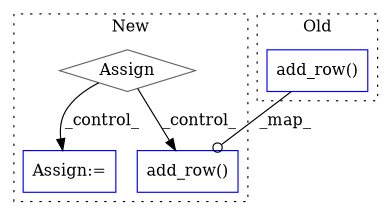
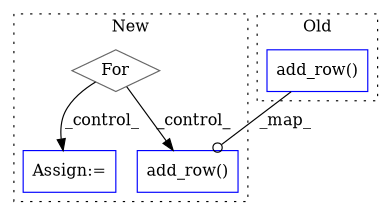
(127, 71) -> (116, 71)
